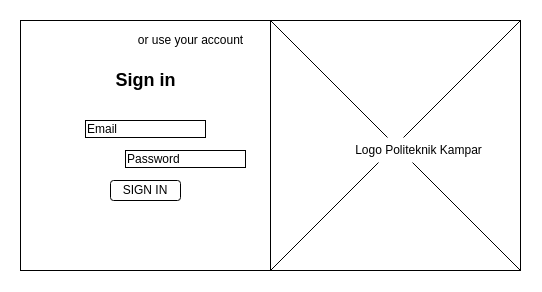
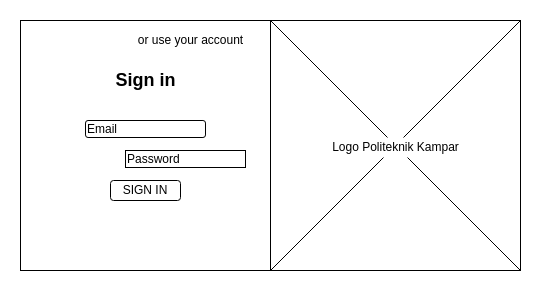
(146, 129) -> (146, 129)
(418, 150) -> (396, 148)
